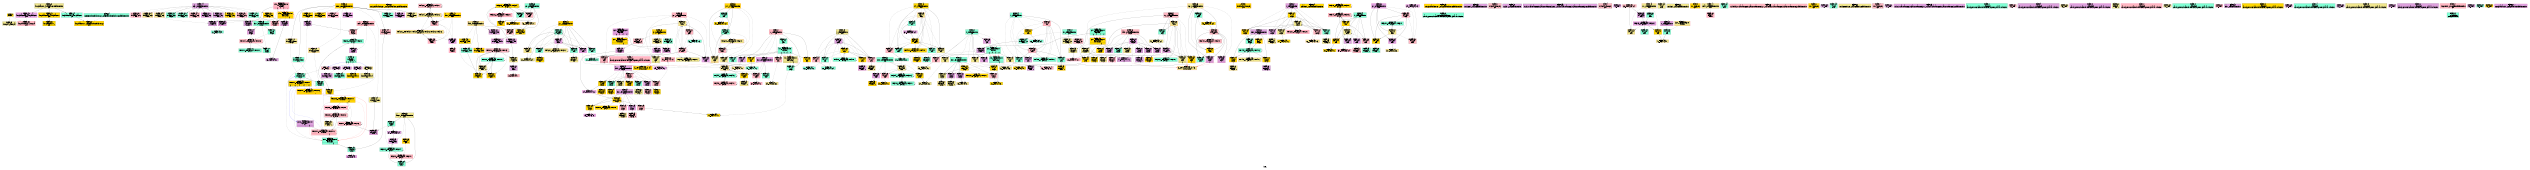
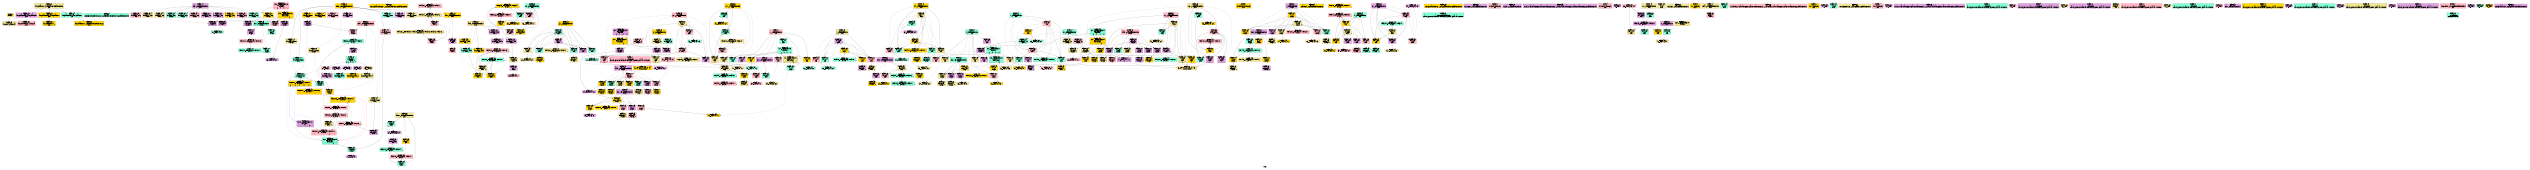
(885, 60) -> (885, 60)
